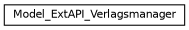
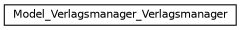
(94, 15) -> (120, 15)
